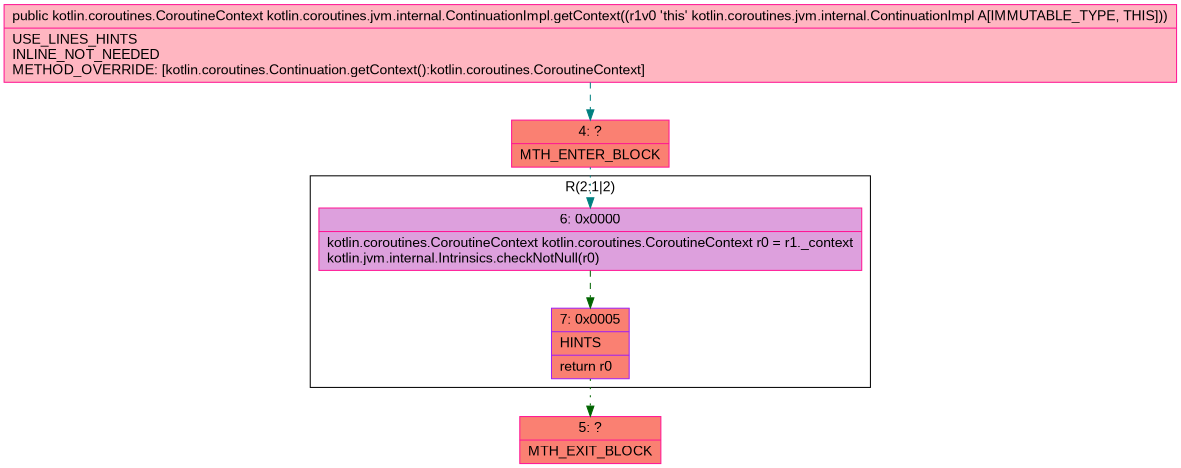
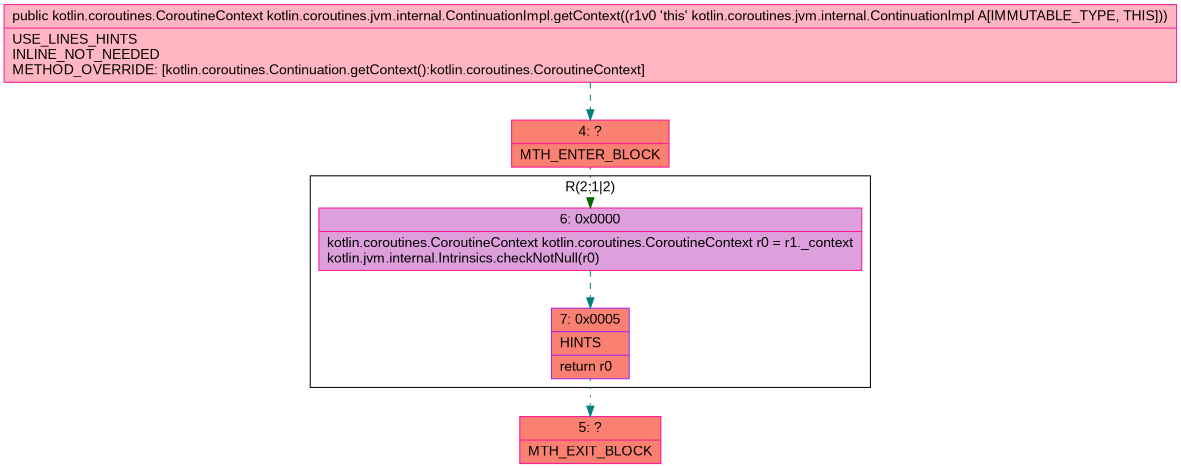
(590, 182) -> (590, 182)
(590, 284) -> (590, 284)
(590, 394) -> (590, 394)
